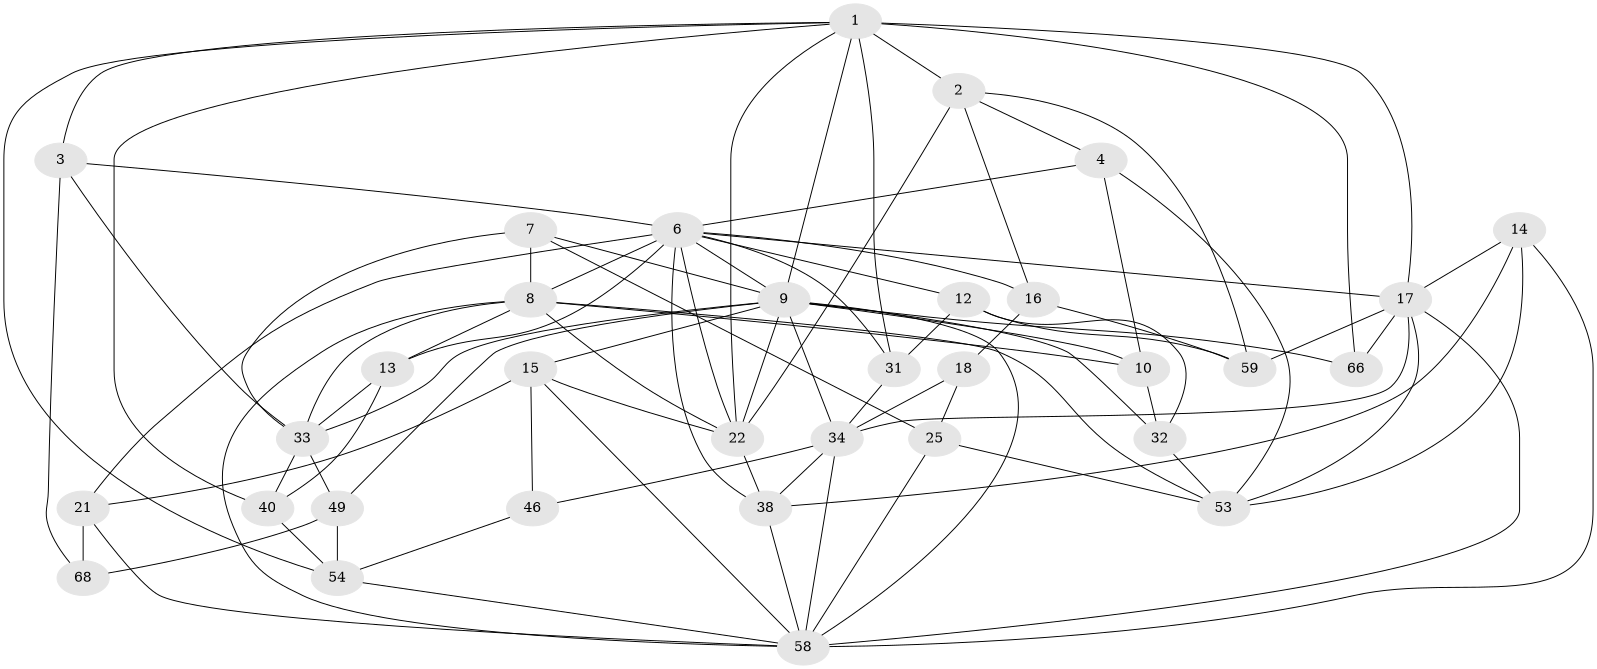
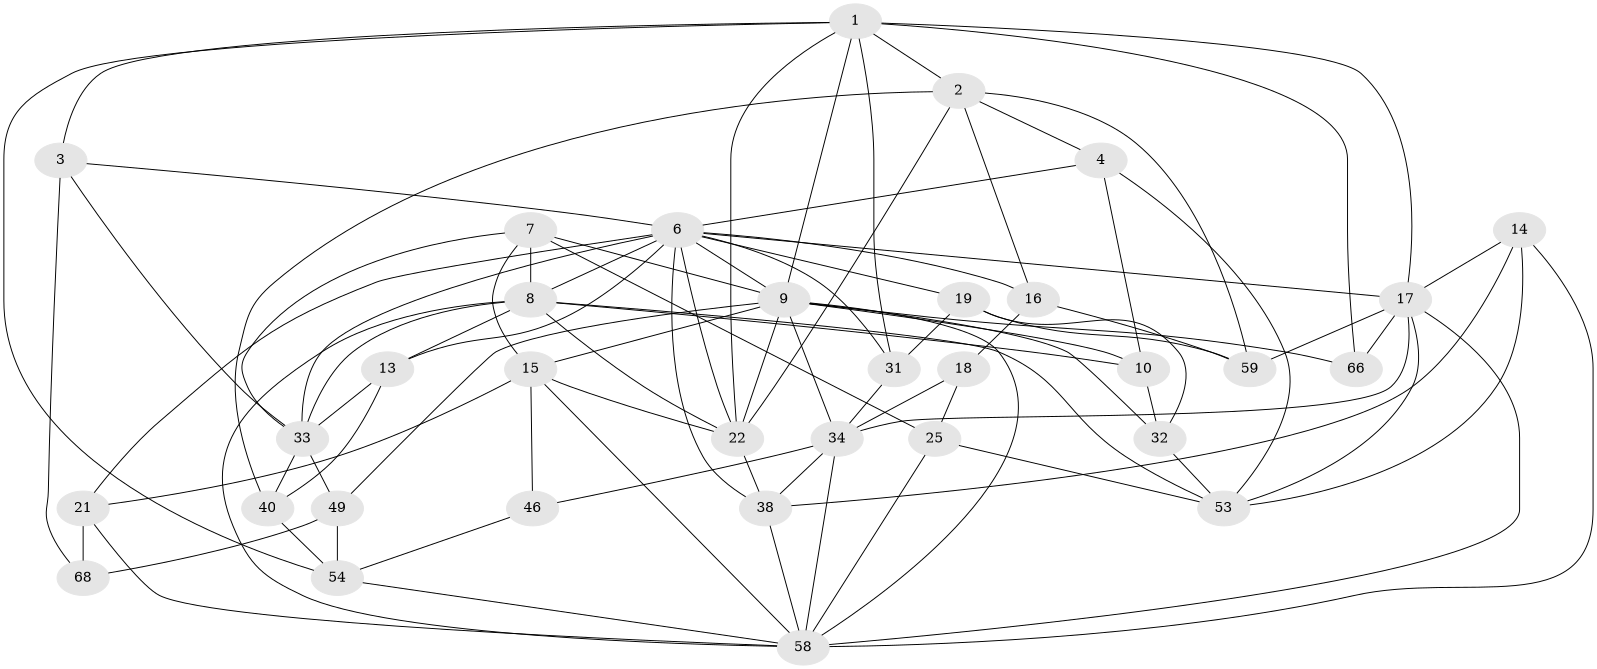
(263, 96) -> (481, 169)
none -> (493, 297)
(964, 300) -> (964, 300)
(475, 348) -> (446, 290)
